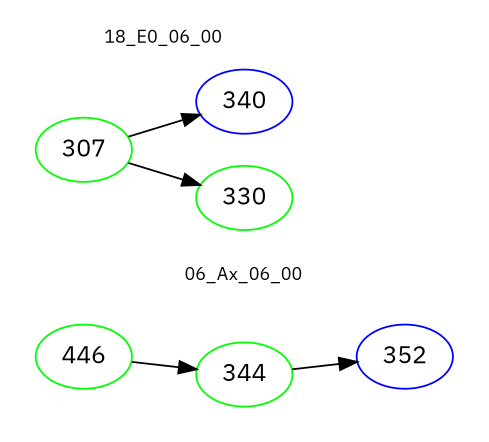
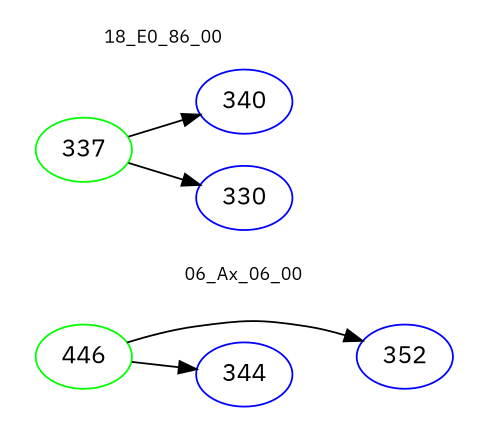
(164, 38) -> (164, 38)
(84, 150) -> (84, 150)
(244, 198) -> (244, 198)
(316, 367) -> (236, 322)
(244, 374) -> (244, 374)
